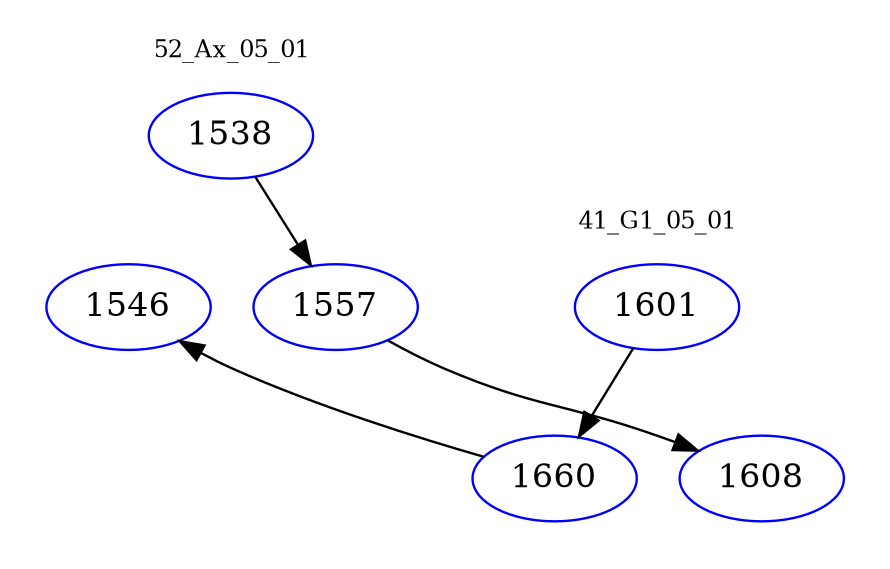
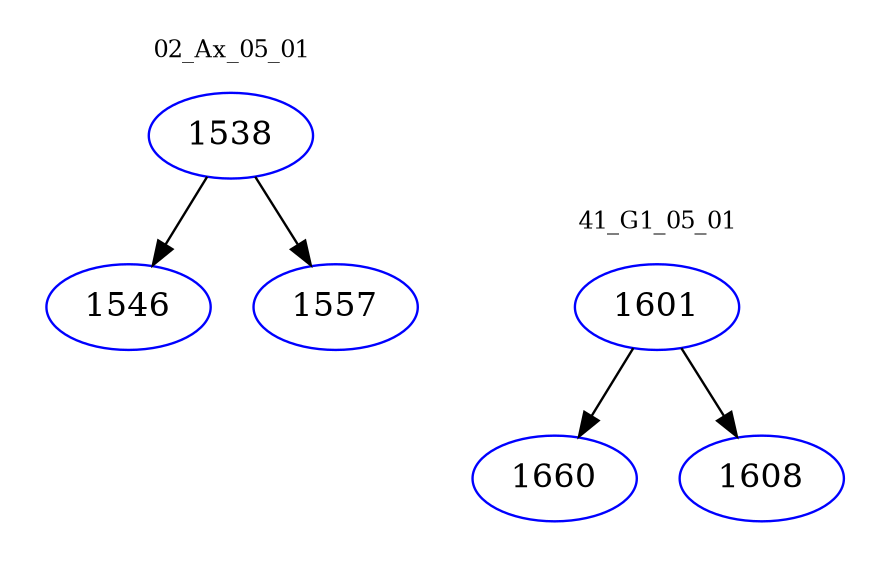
(232, 51) -> (232, 51)
(529, 399) -> (703, 382)
(340, 411) -> (186, 211)
